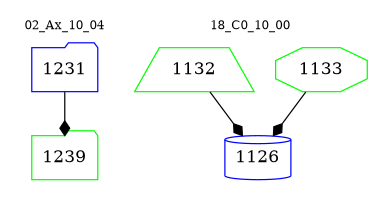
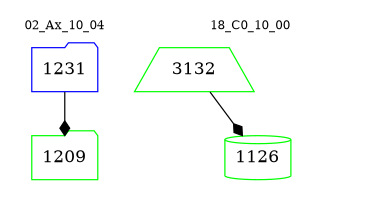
(194, 70) -> (194, 70)
(321, 70) -> none
(65, 158) -> (65, 158)
(258, 158) -> (258, 158)
